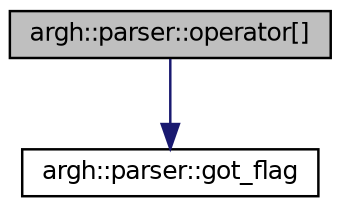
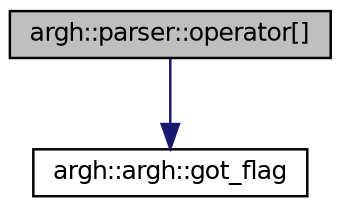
(170, 173) -> (170, 173)
